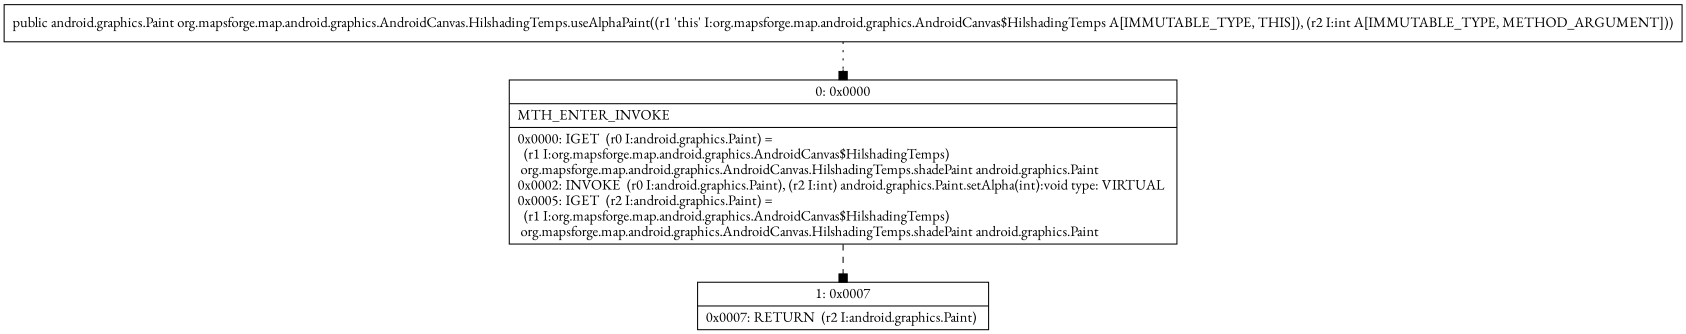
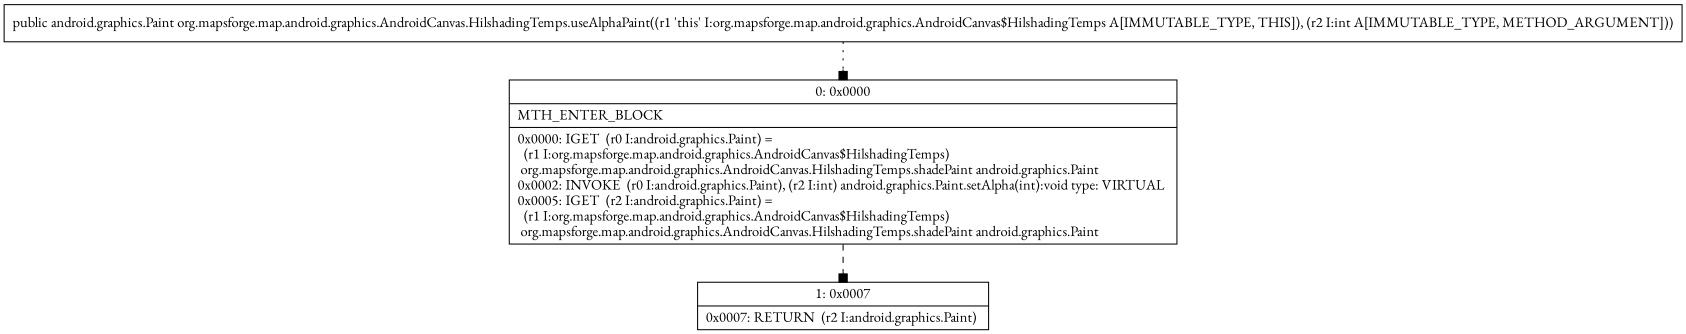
(594, 115) -> (591, 115)
